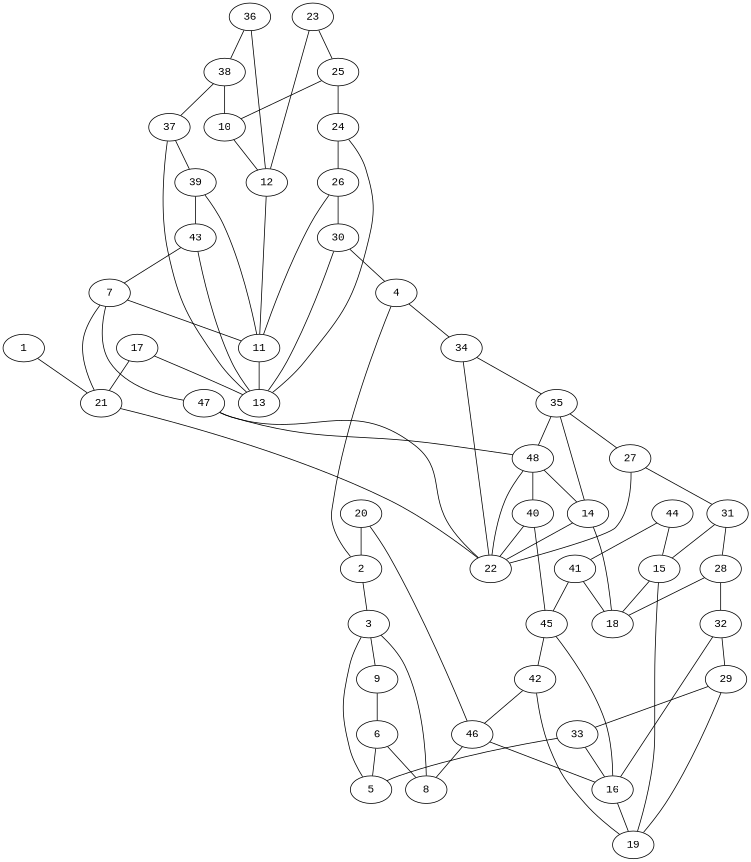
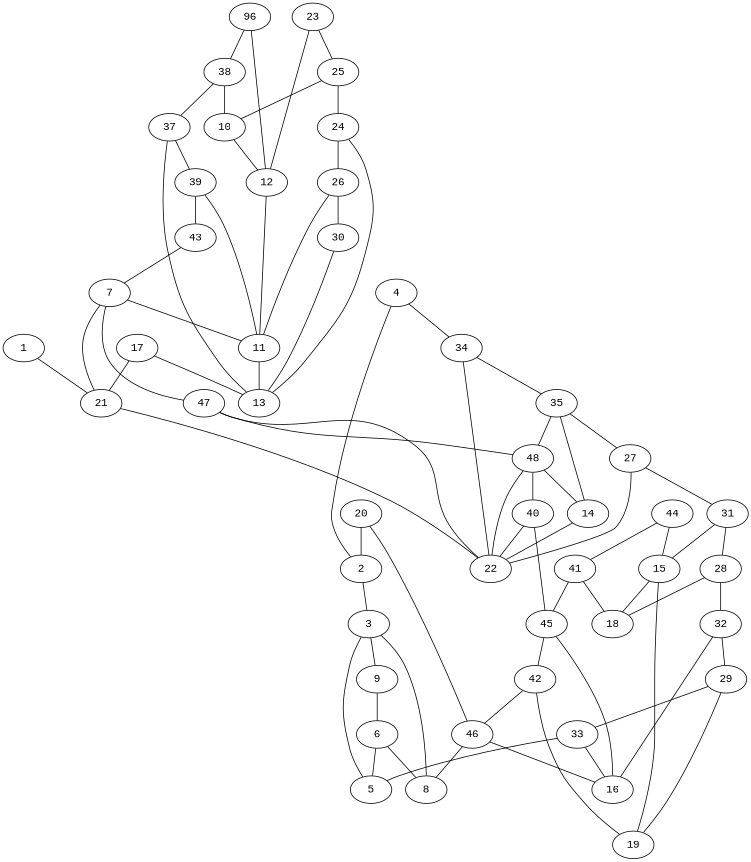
(250, 17) -> (250, 17)
(367, 265) -> none
(217, 324) -> none
(605, 568) -> none
(623, 817) -> none
